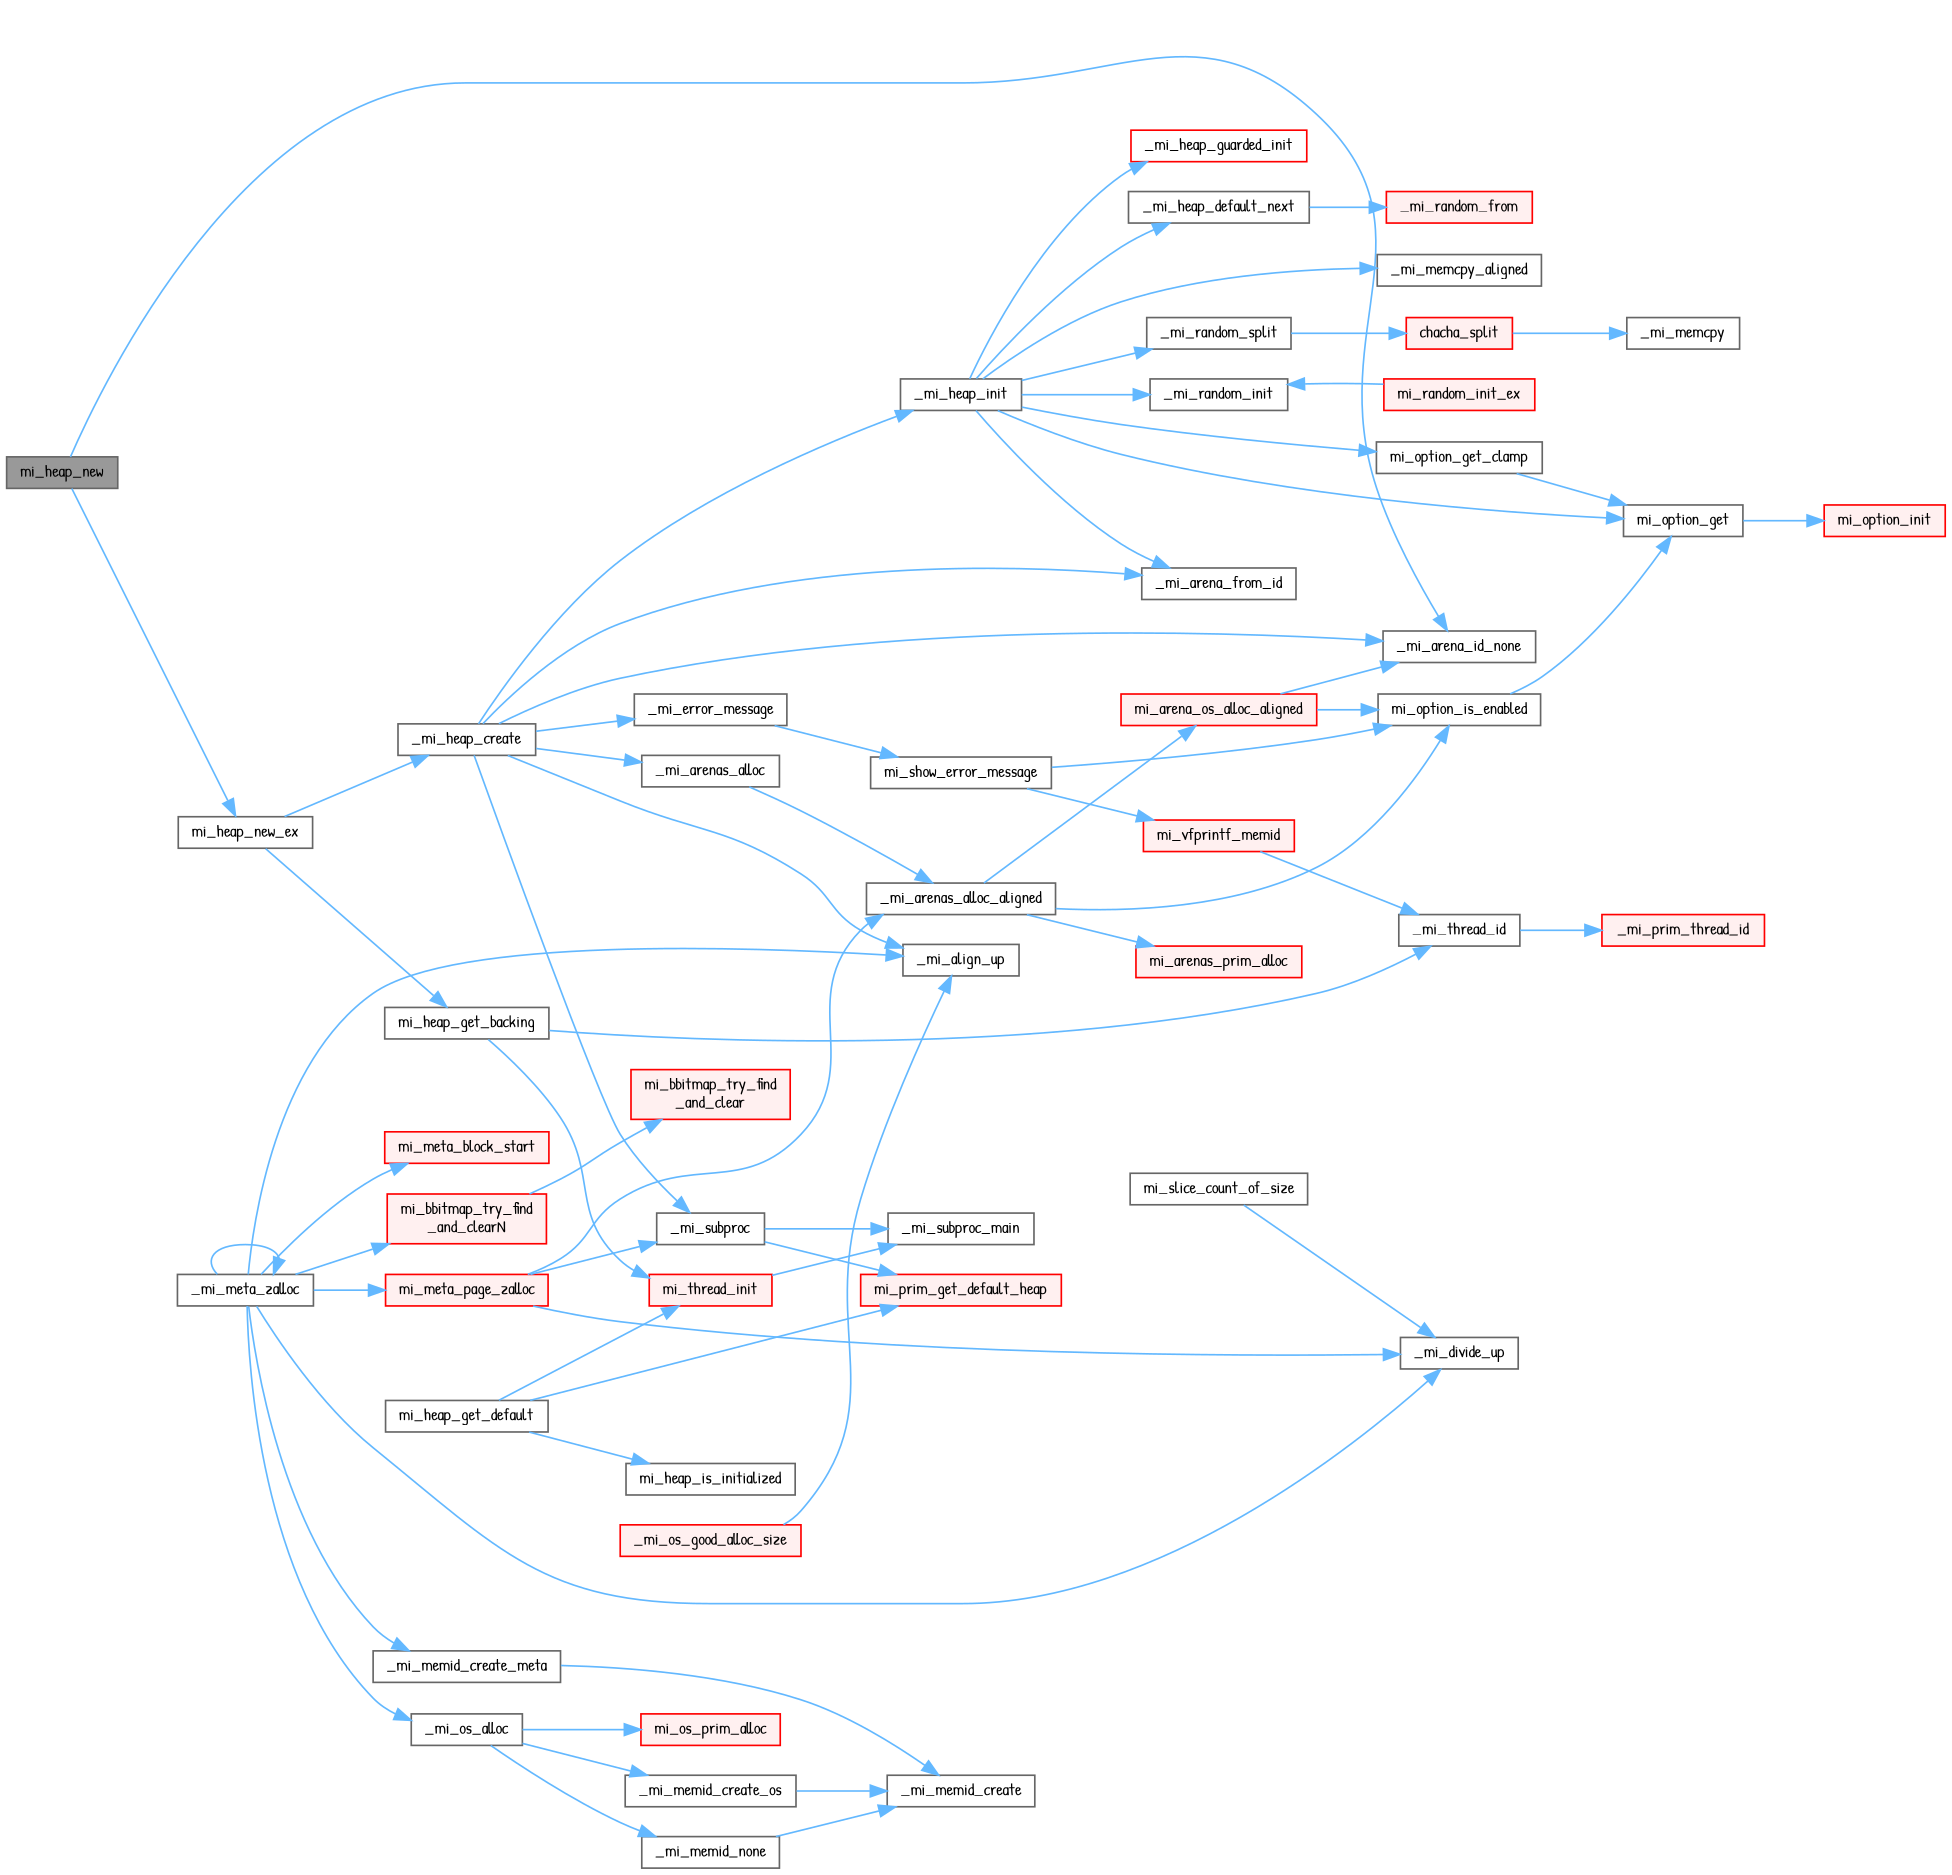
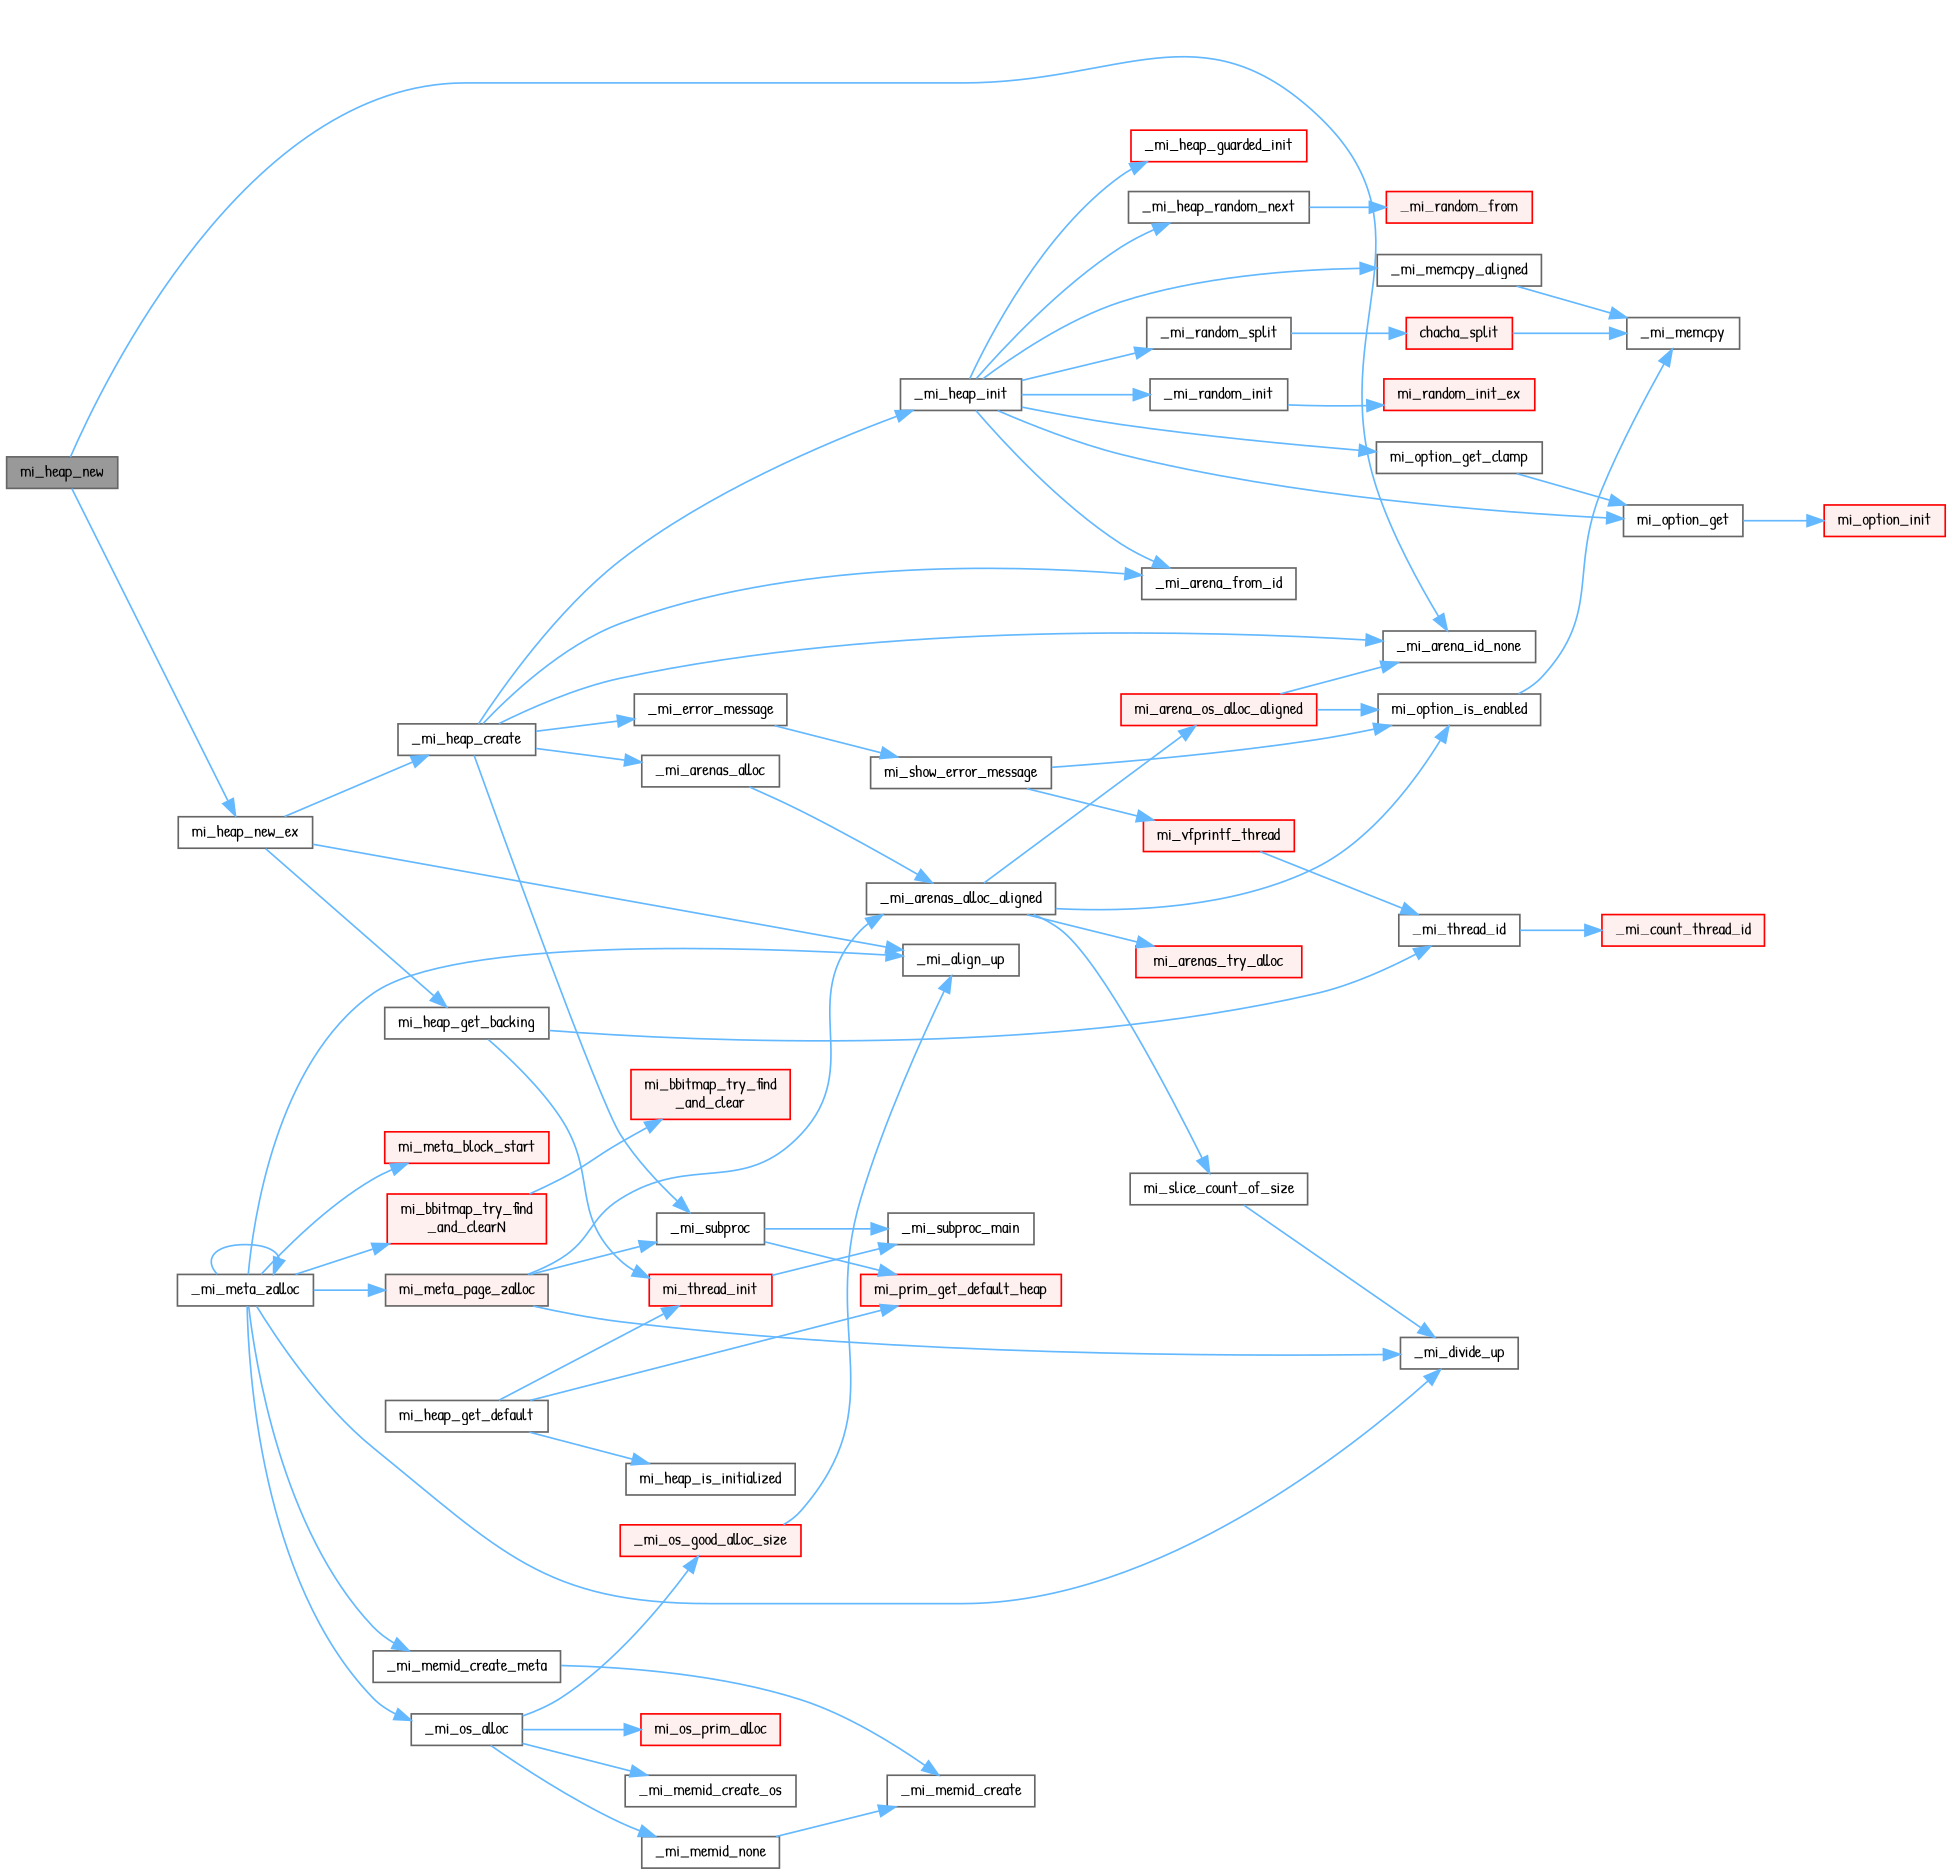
(1219, 207) -> (1219, 207)
none -> (1563, 300)
(1344, 383) -> (1327, 406)
(1594, 631) -> (1589, 532)
(708, 830) -> (600, 896)
(1219, 836) -> (1219, 836)
(1683, 930) -> (1683, 930)
(1219, 962) -> (1219, 962)
none -> (1123, 1013)
(467, 1290) -> (467, 1290)
none -> (615, 1654)
(833, 1791) -> none
